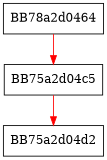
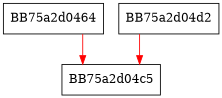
(53, 19) -> (53, 19)
(53, 106) -> (140, 45)
